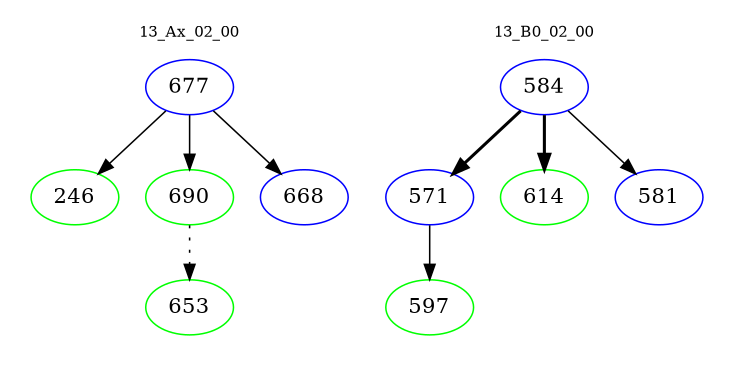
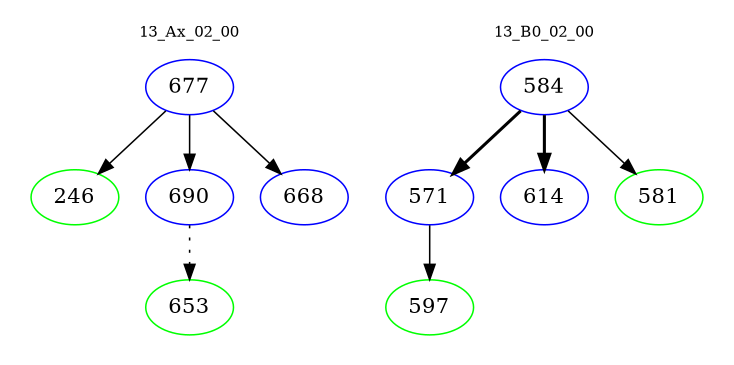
(190, 197) -> (190, 197)
(544, 197) -> (544, 197)
(659, 197) -> (659, 197)
